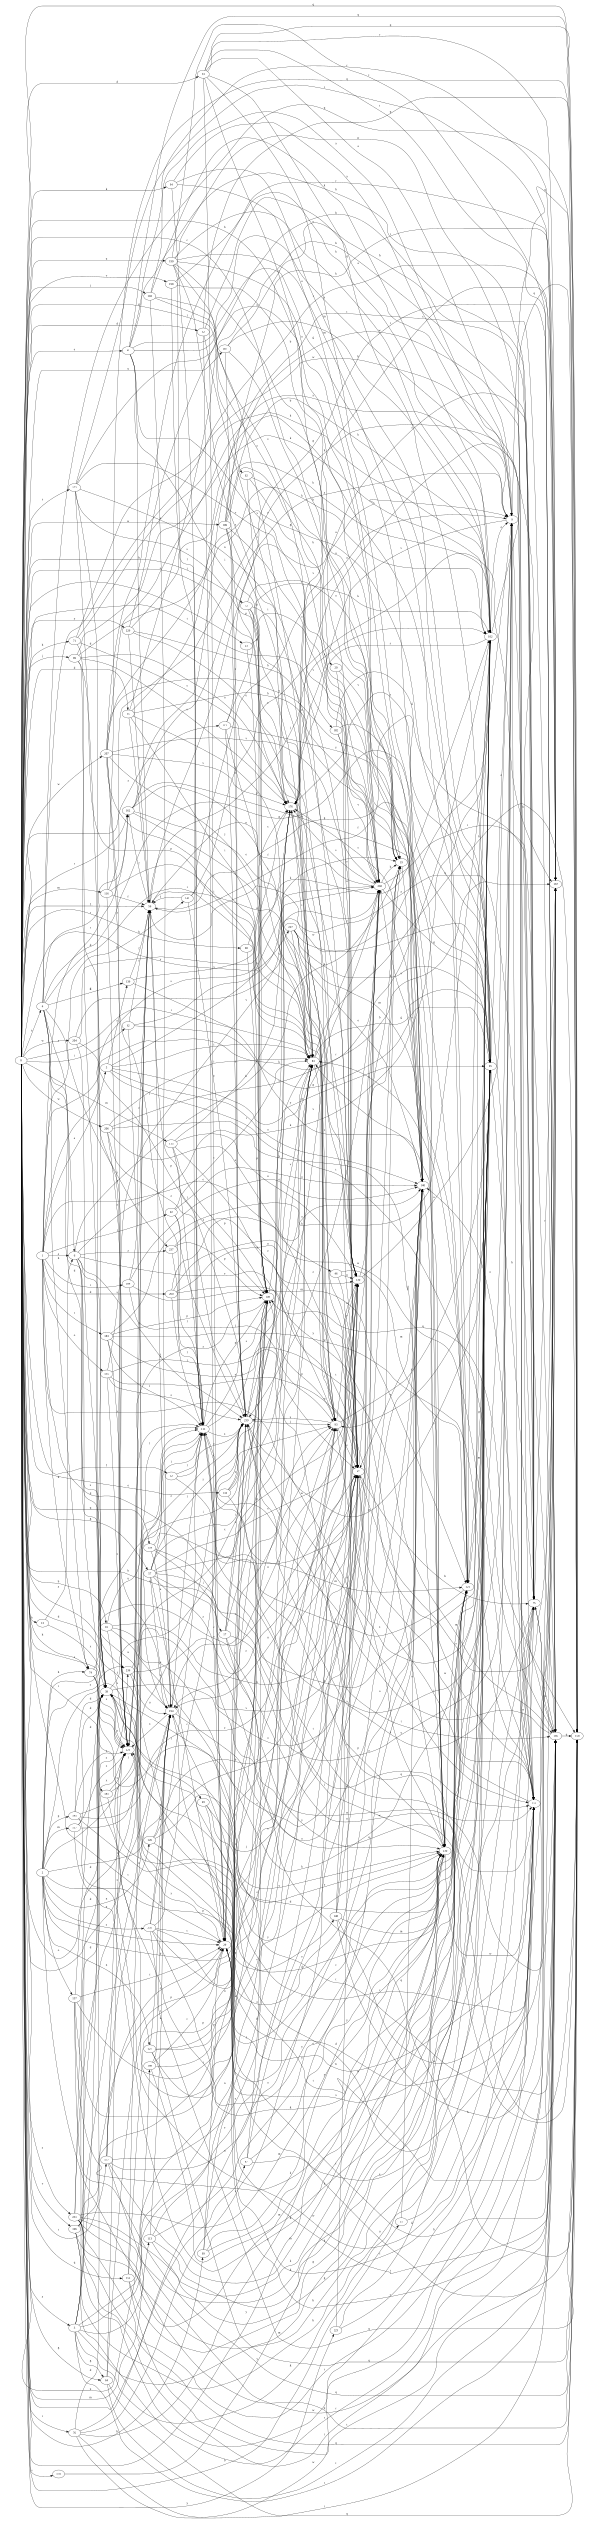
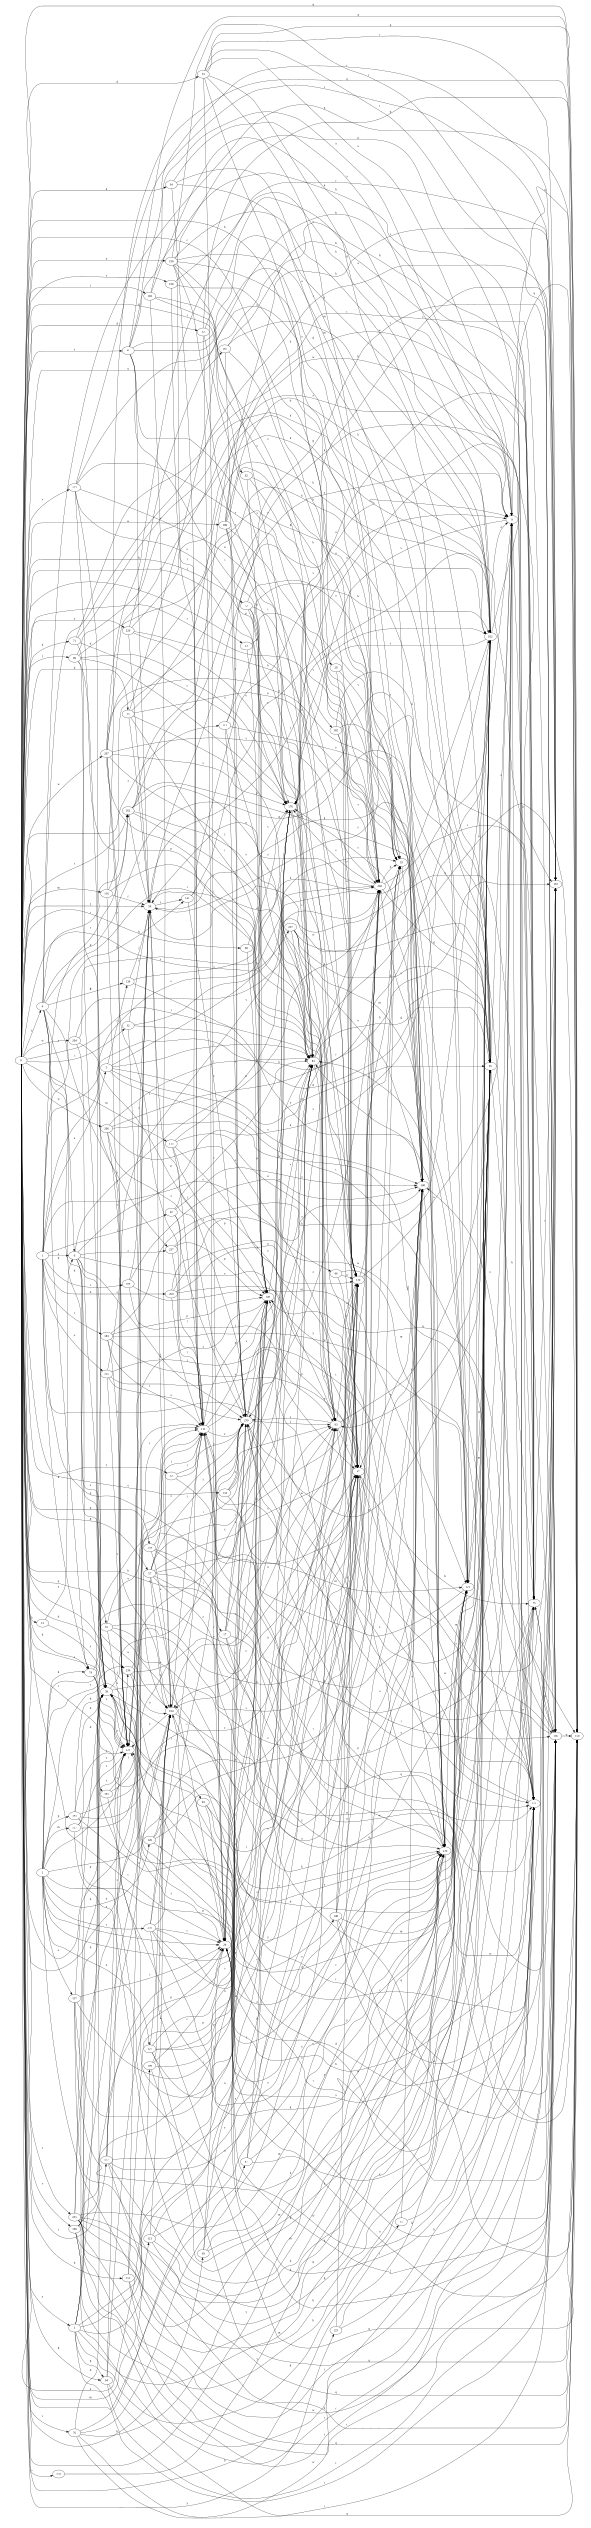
(168, 897) -> (167, 903)
(325, 1174) -> (265, 1384)
